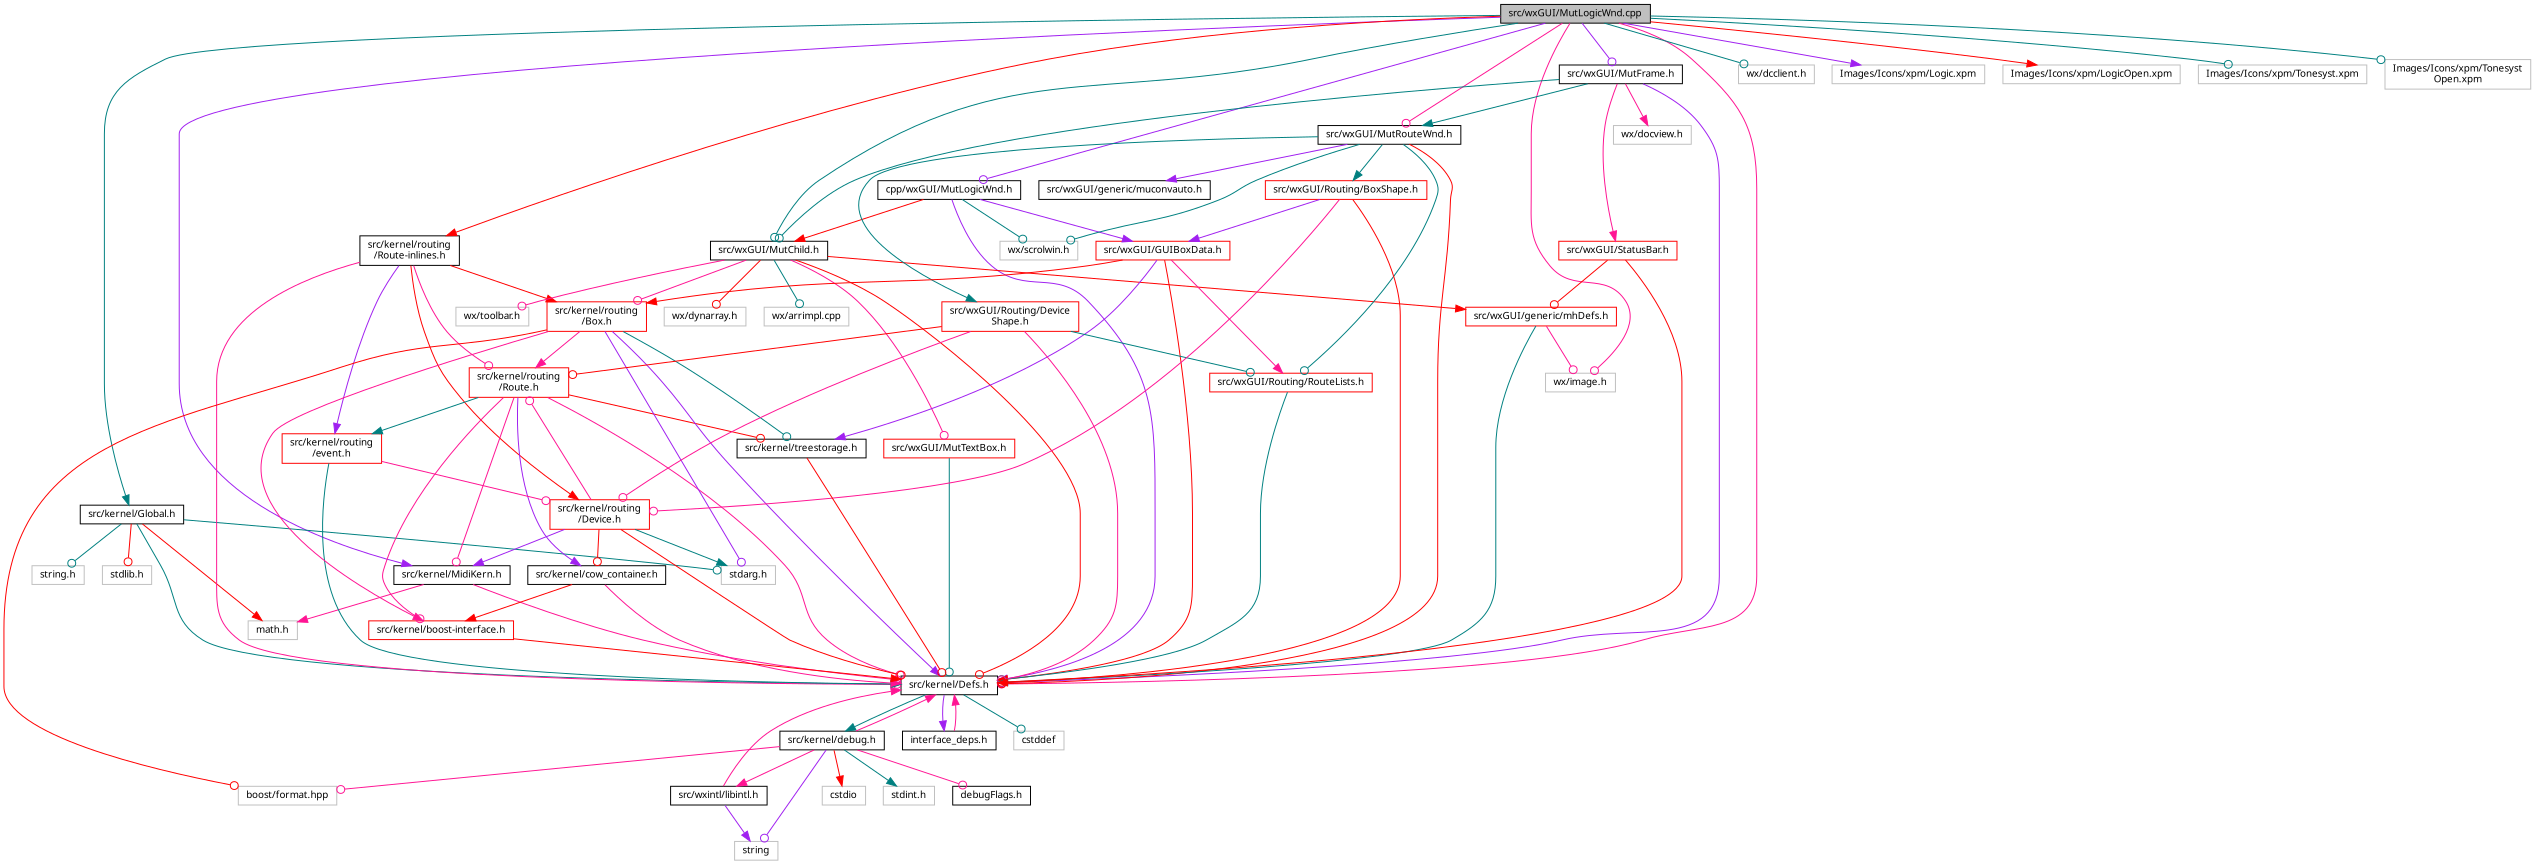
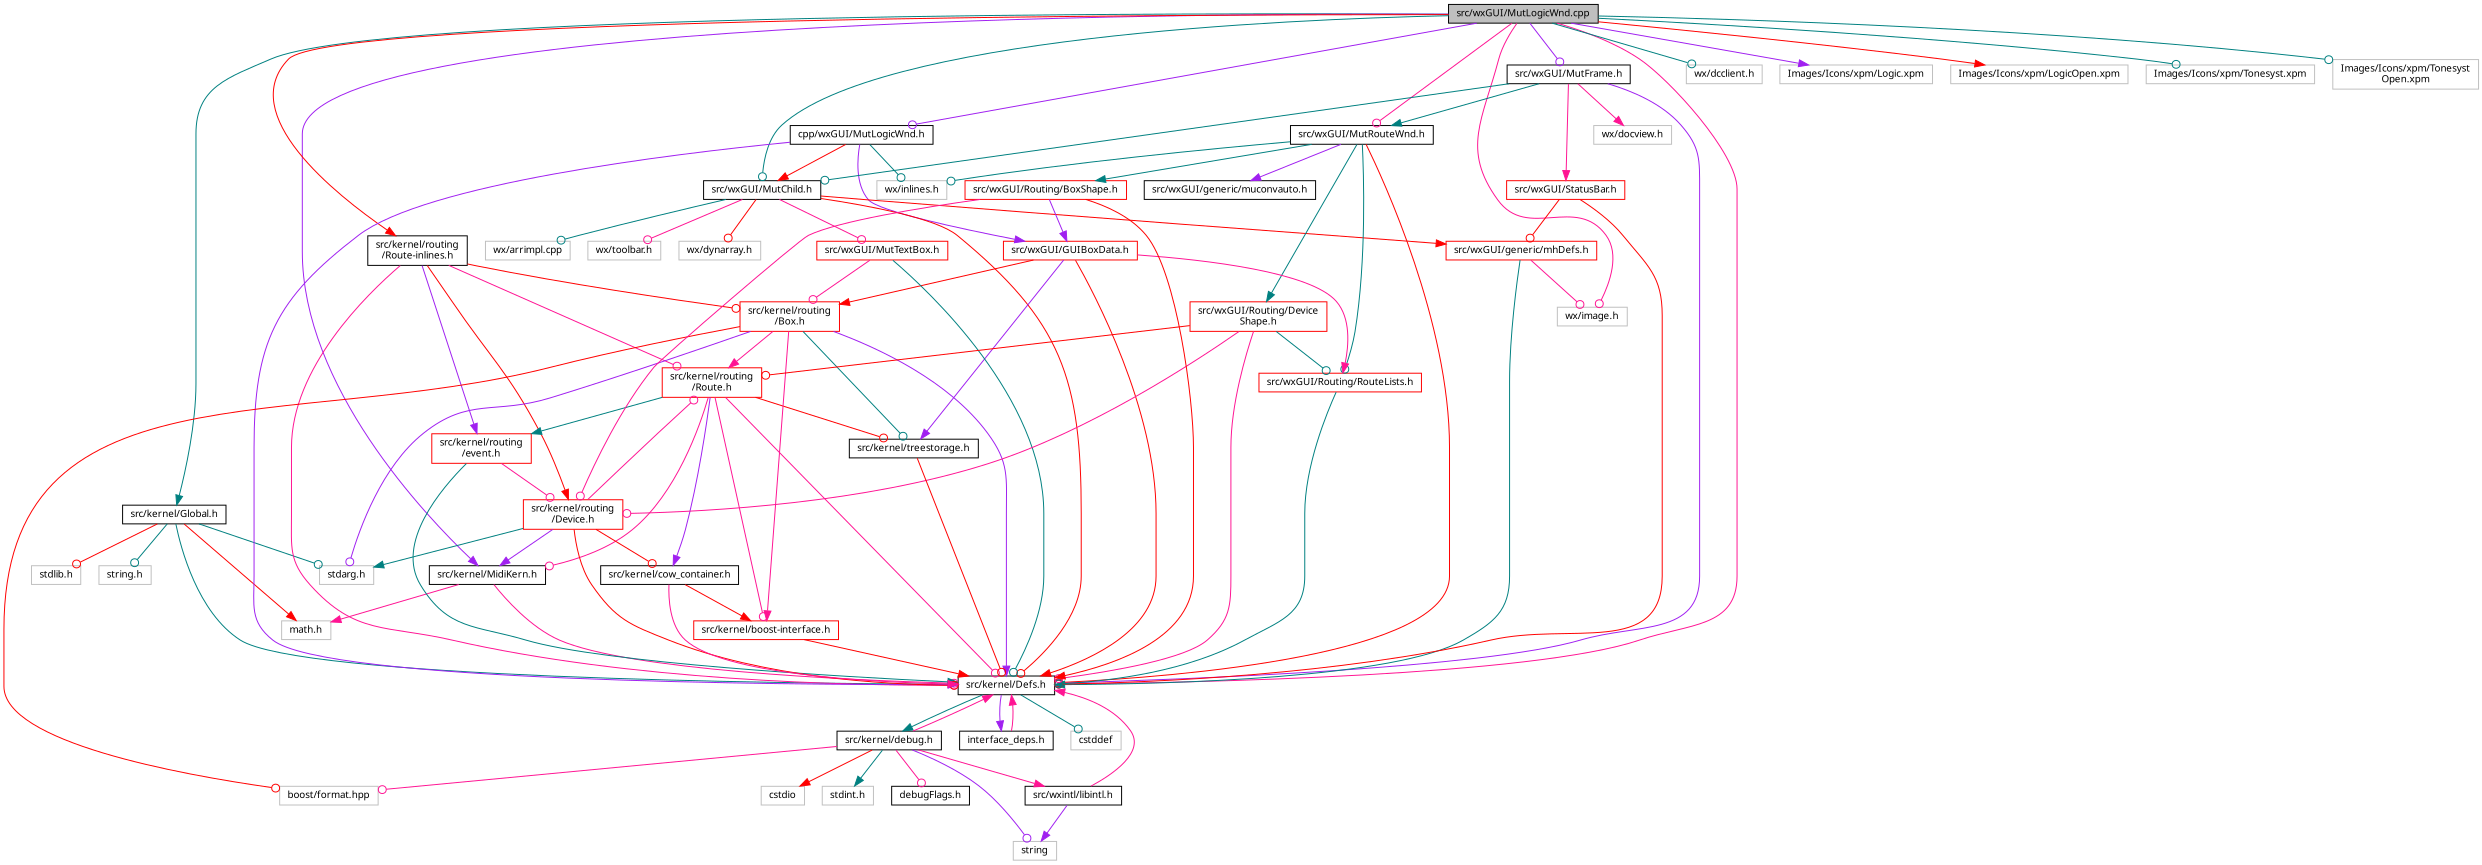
(1039, 251) -> (912, 190)
(694, 280) -> (843, 279)
(498, 282) -> (599, 288)
